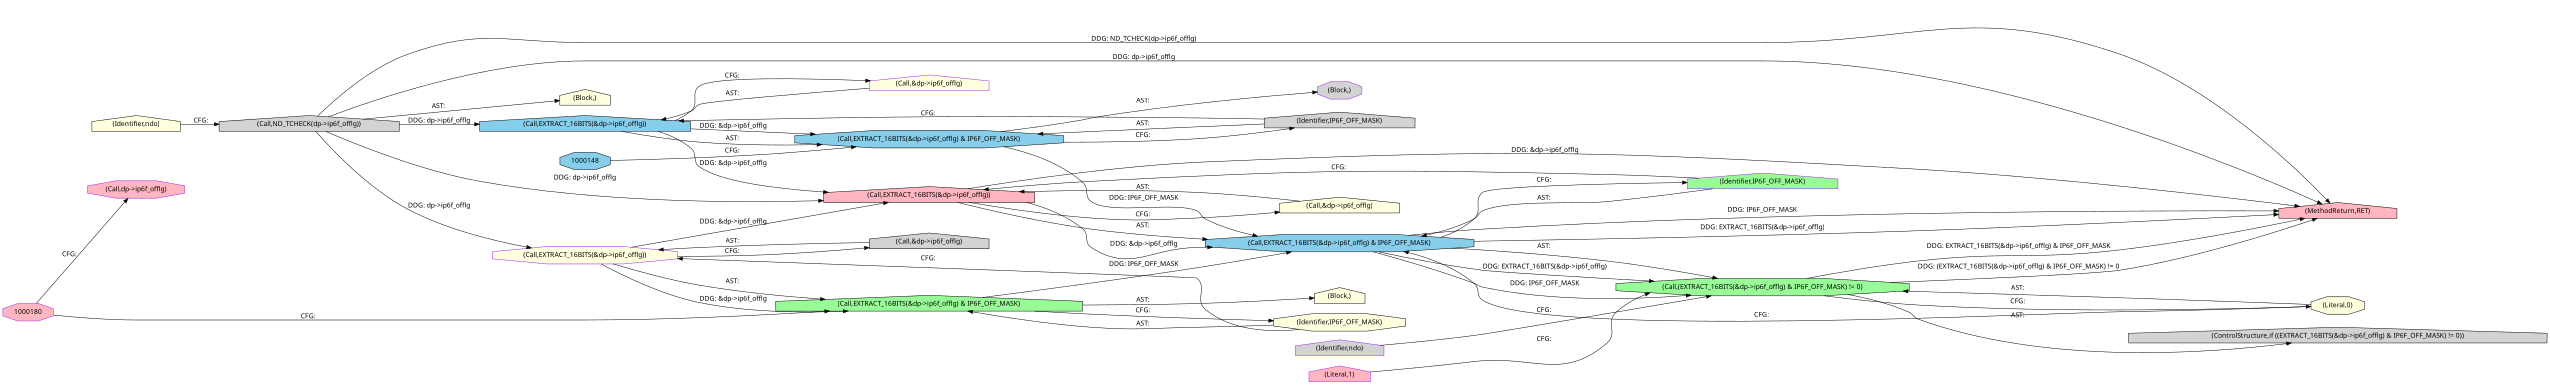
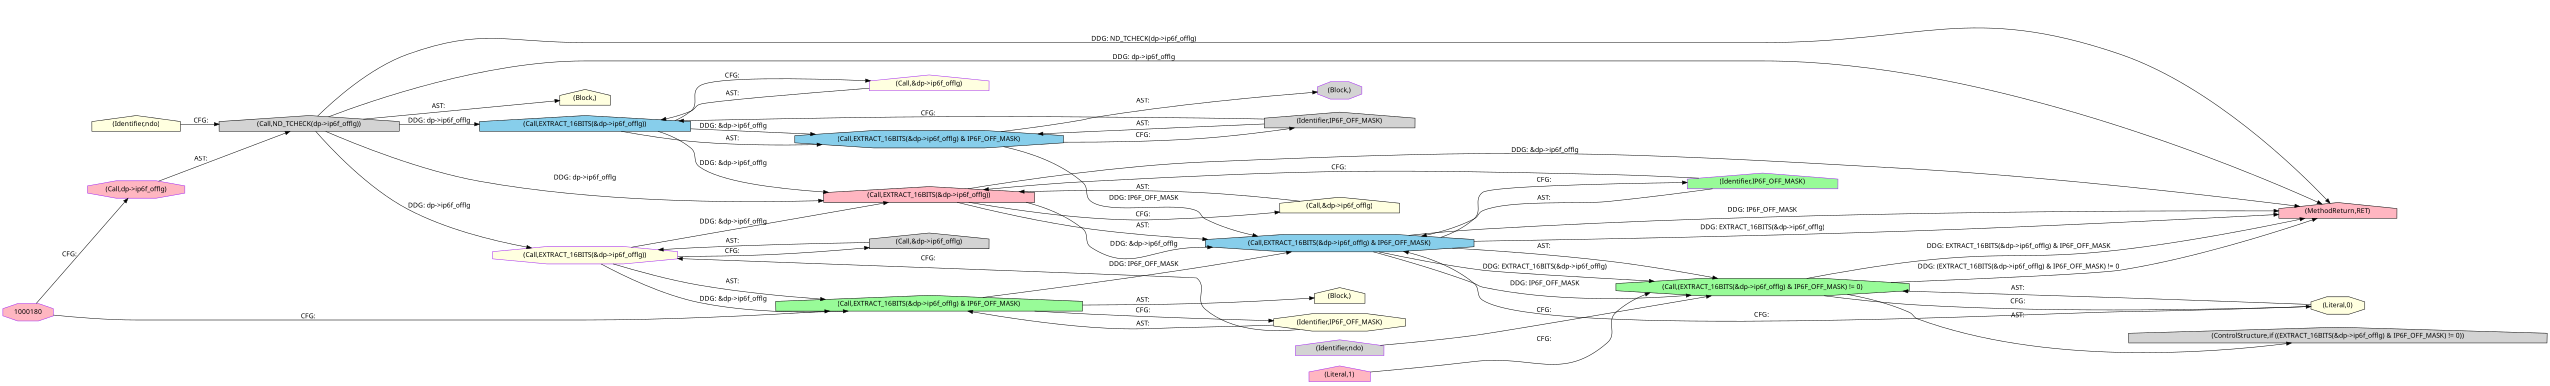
none -> (222, 157)
(585, 161) -> none
